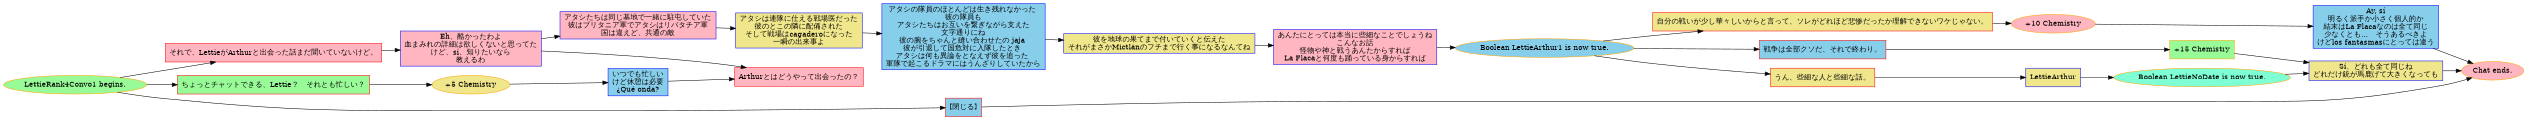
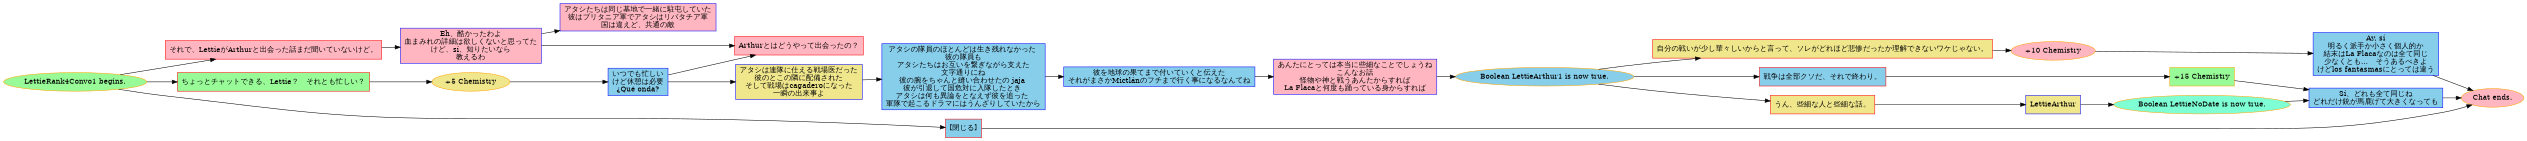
(723, 28) -> (699, 82)
(1159, 43) -> (1159, 77)
(2376, 71) -> (2376, 98)
